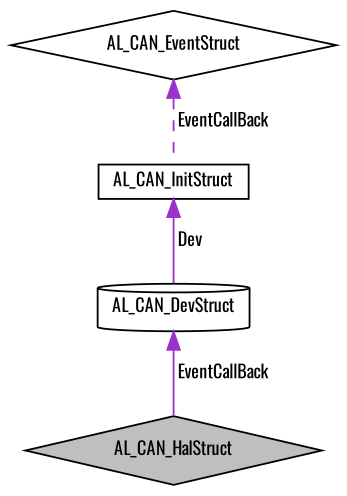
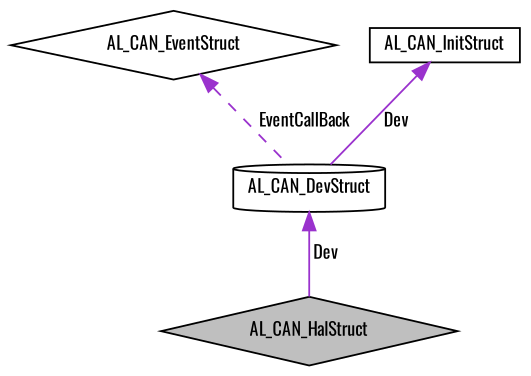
(174, 131) -> (251, 126)
(222, 374) -> (324, 254)
